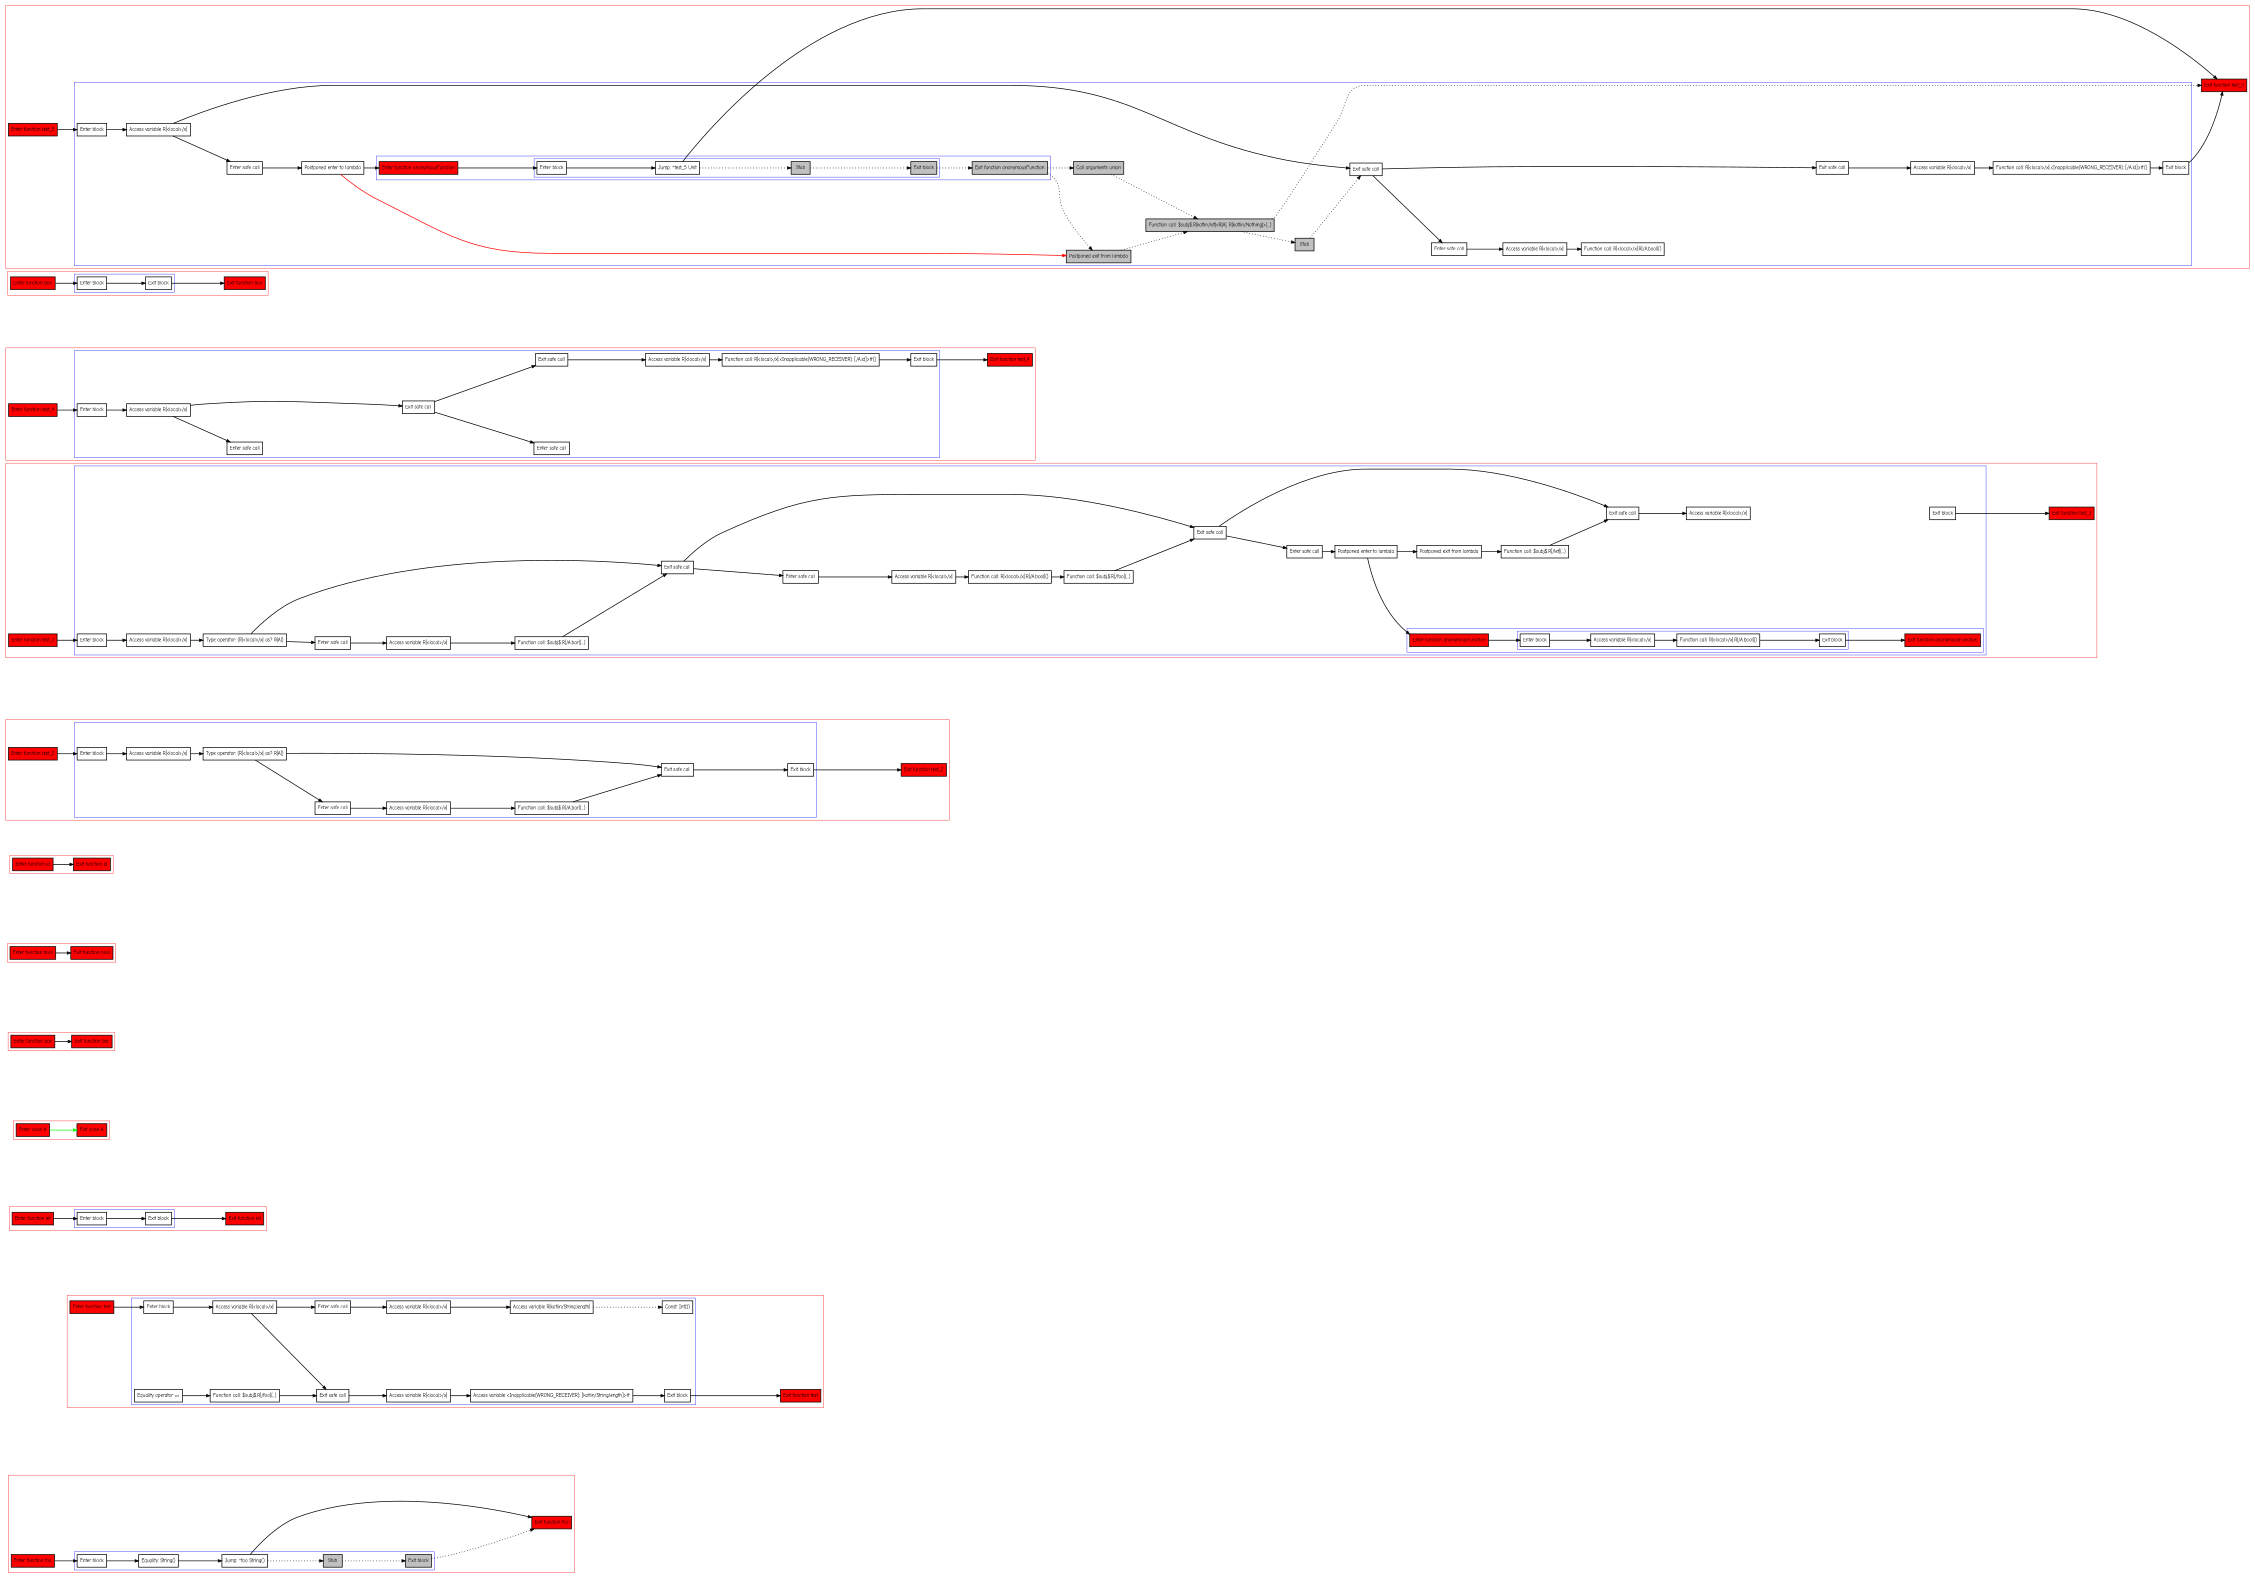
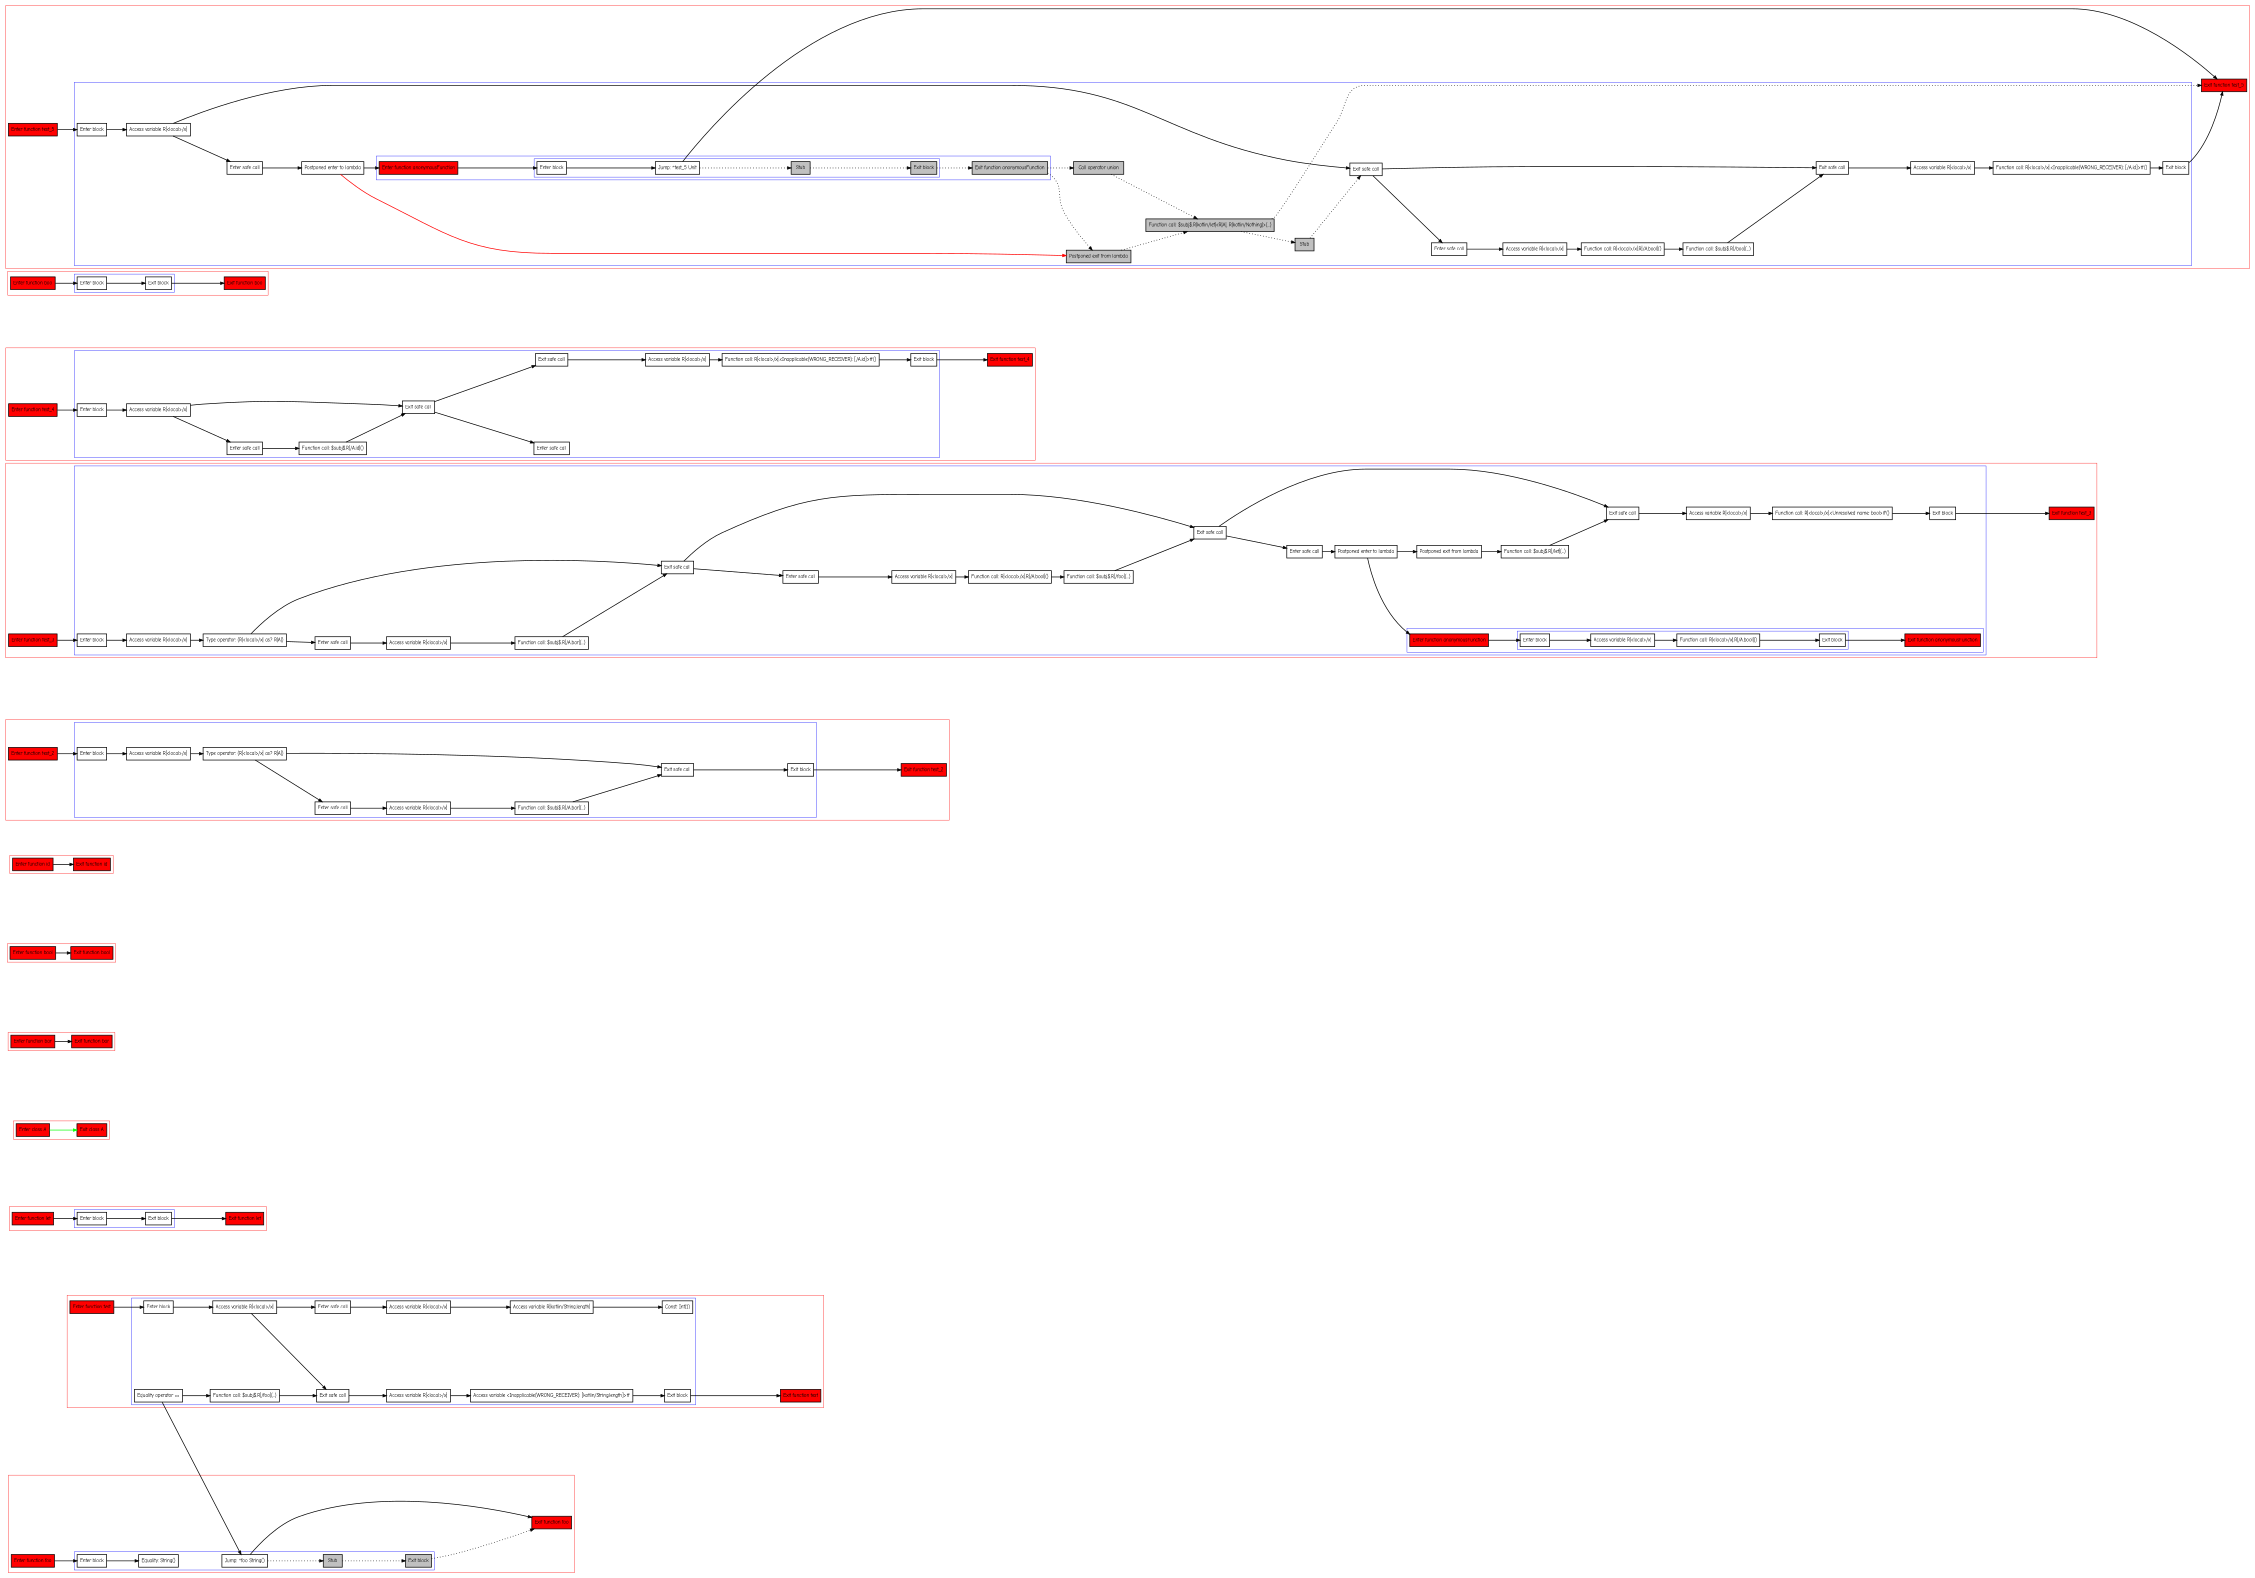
(1099, 168) -> (1099, 168)
none -> (1718, 249)
none -> (333, 448)
none -> (1832, 513)
(626, 1307) -> (626, 1307)
(198, 1561) -> (199, 1473)
